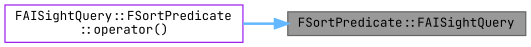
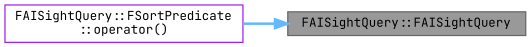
(407, 24) -> (407, 24)
